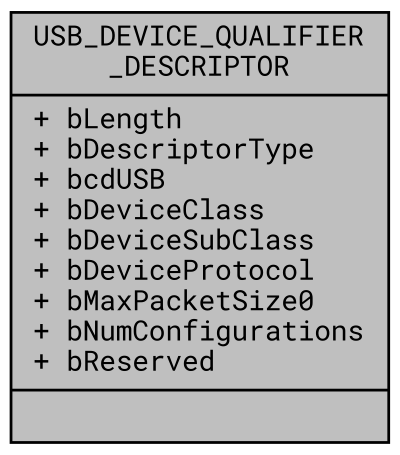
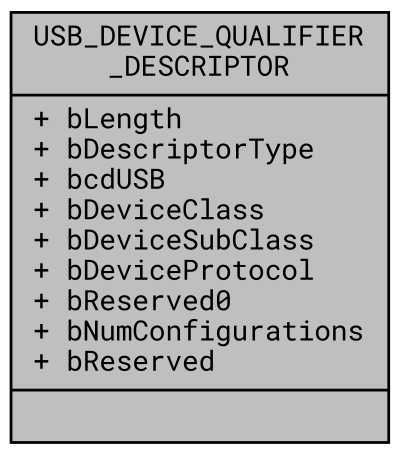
(175, 302) -> (134, 302)
